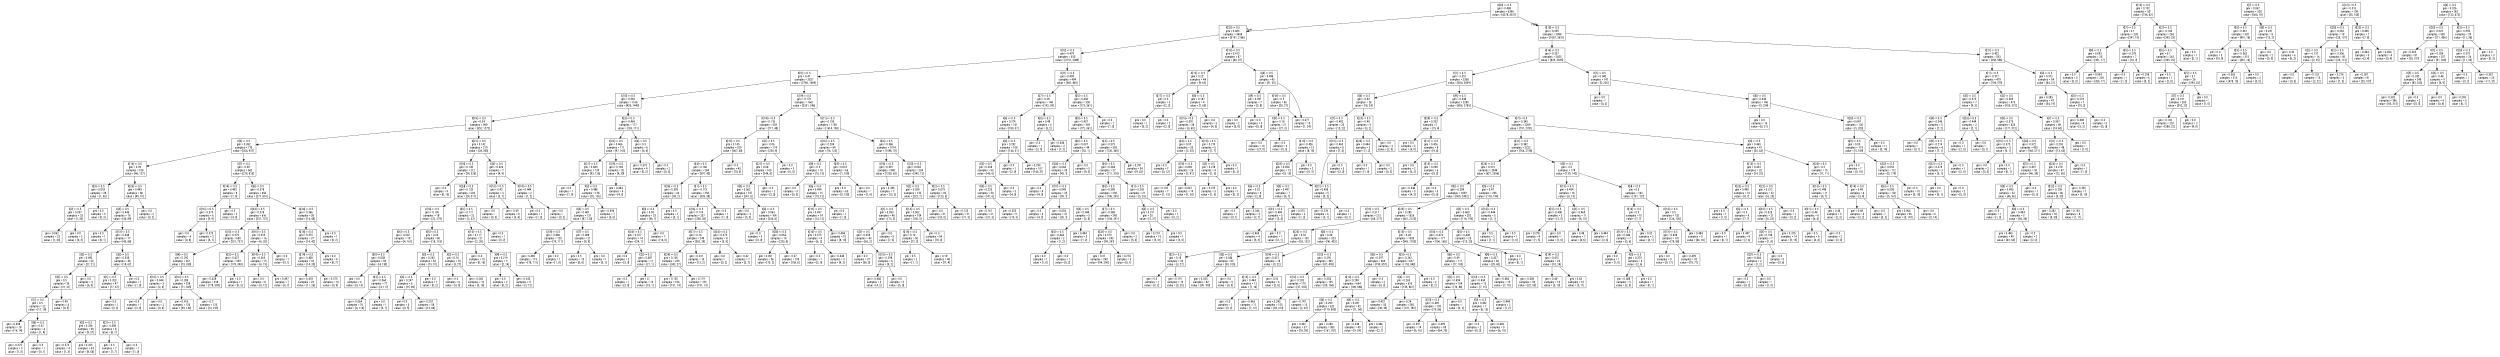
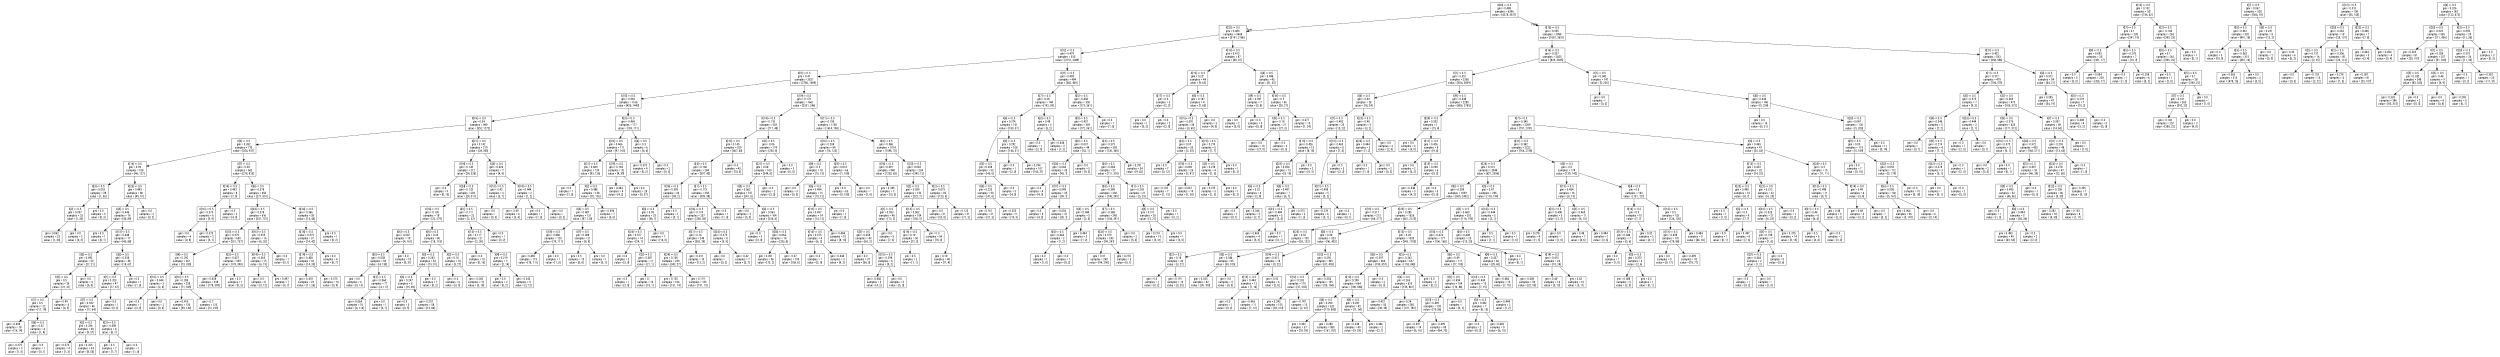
(2190, 78) -> (2190, 78)
(1293, 96) -> (1272, 88)
none -> (2006, 111)
(1489, 112) -> none
none -> (1322, 134)
(1108, 156) -> none
(998, 157) -> (993, 144)
none -> (1488, 179)
none -> (1759, 179)
(1301, 180) -> (1283, 179)
none -> (639, 191)
(504, 203) -> (519, 203)
(1148, 214) -> (1148, 214)
none -> (1366, 227)
(306, 237) -> (306, 237)
(246, 247) -> (232, 247)
(926, 248) -> (945, 229)
none -> (403, 259)
(415, 294) -> (419, 295)
none -> (87, 305)
